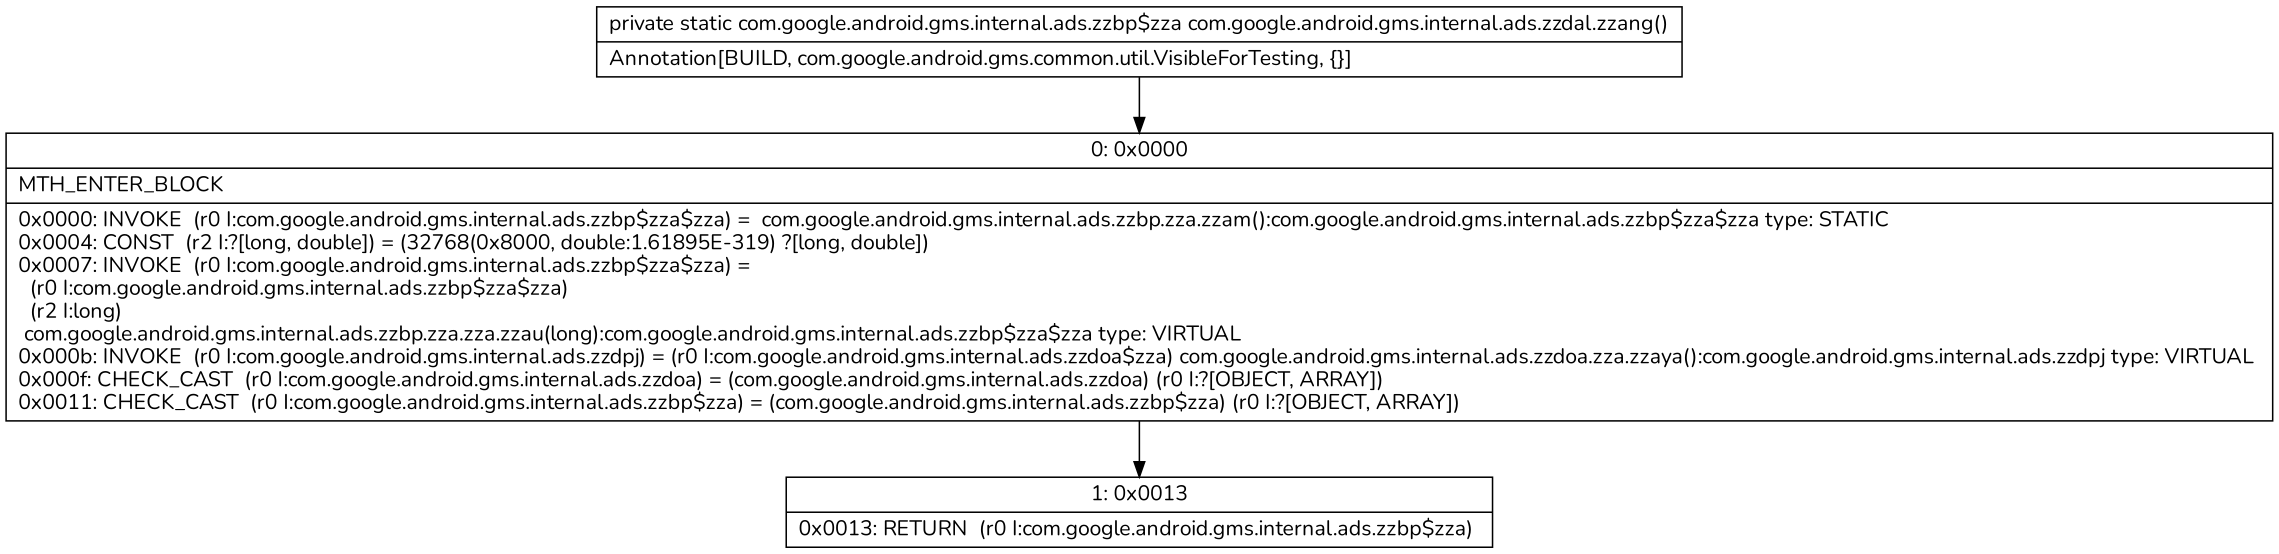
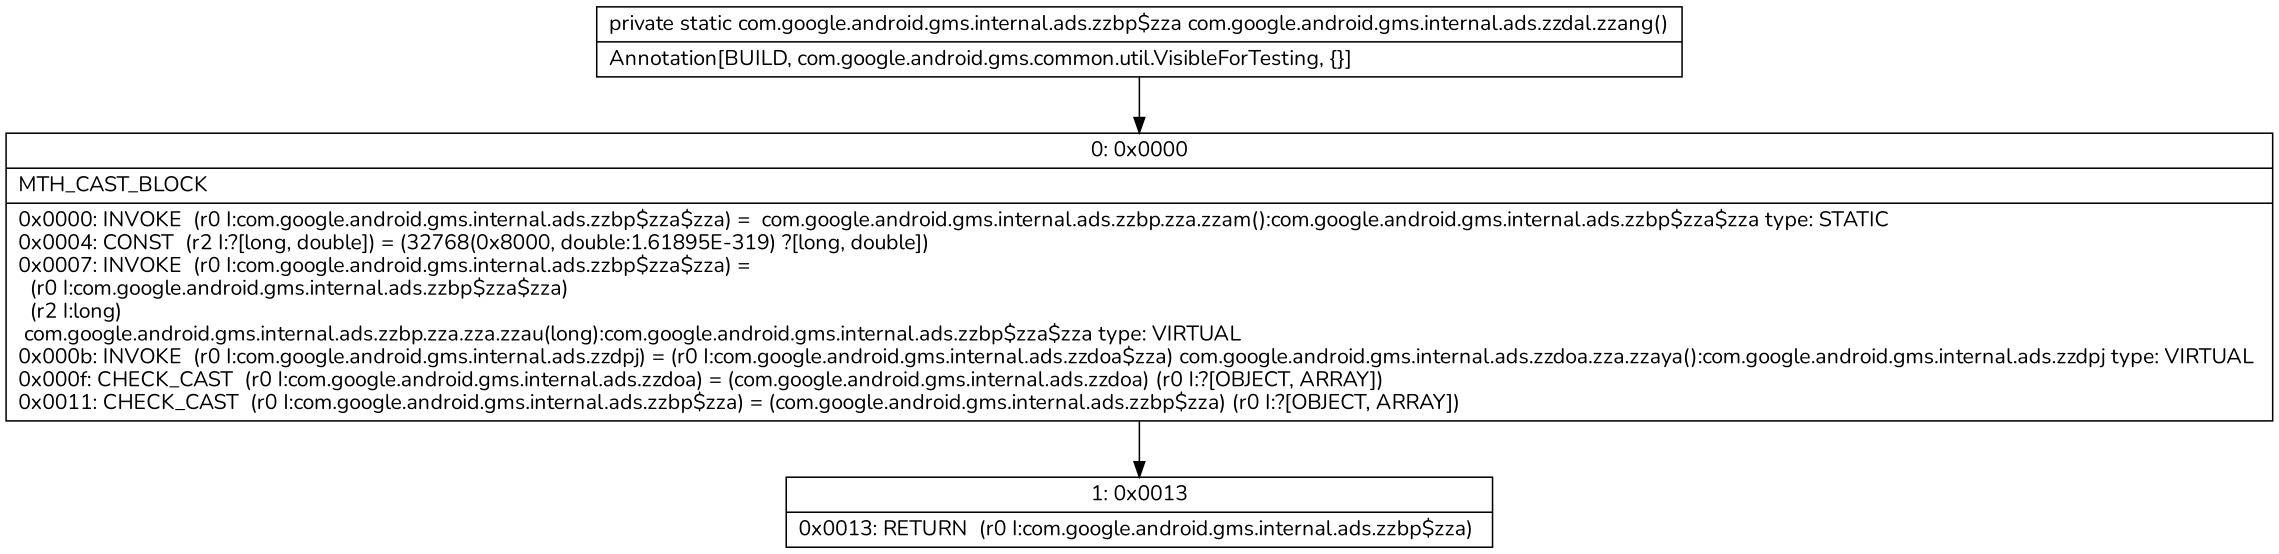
(122, 185) -> (113, 185)
